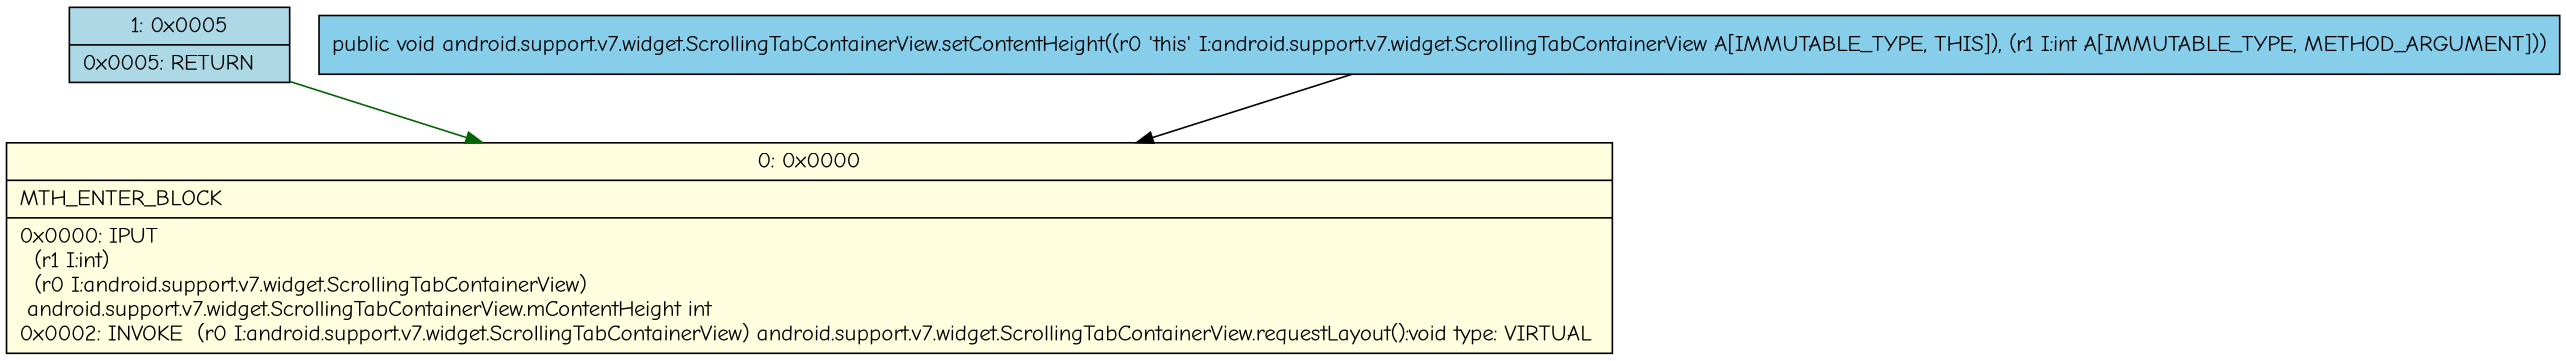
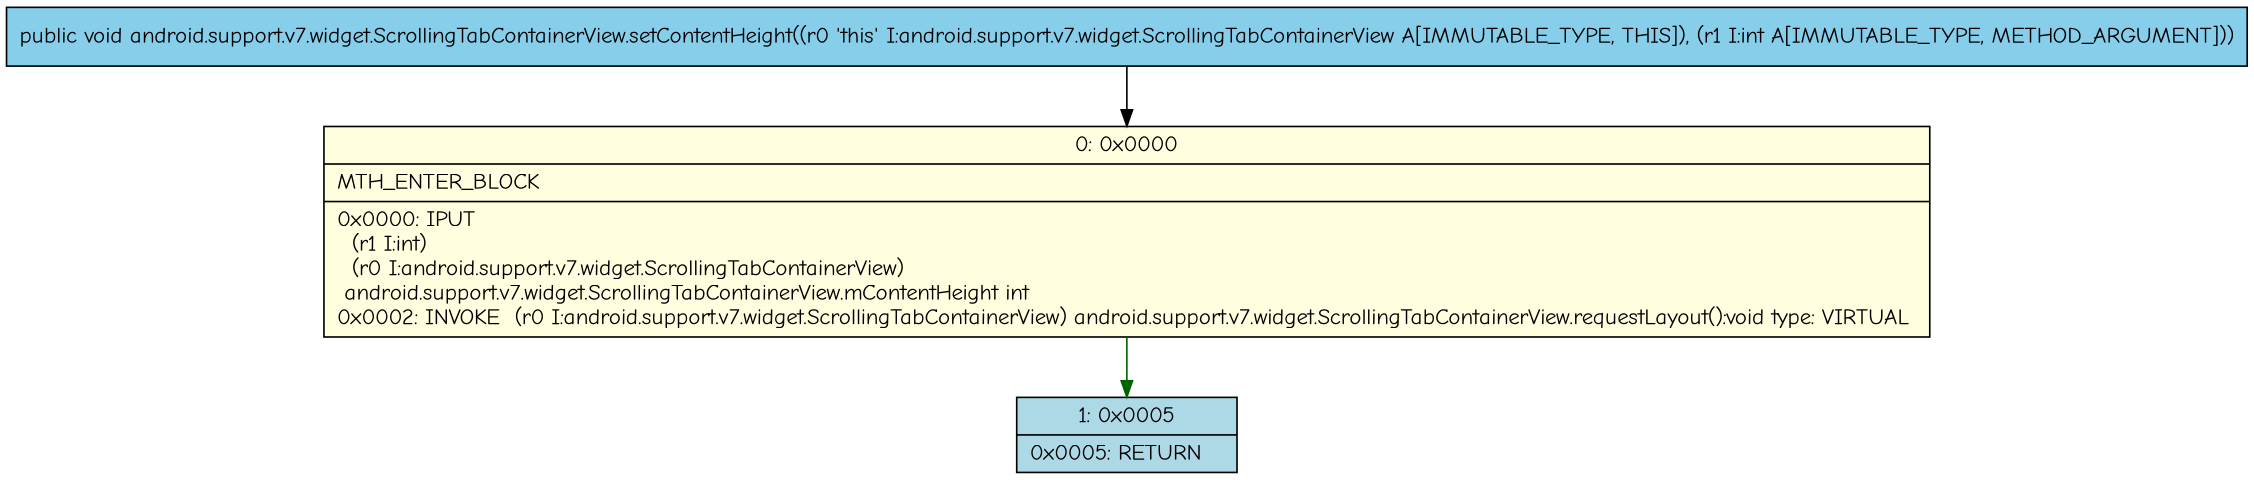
(378, 110) -> (1127, 359)
